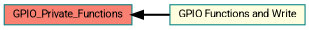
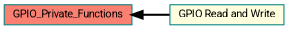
(238, 15) -> (227, 15)
